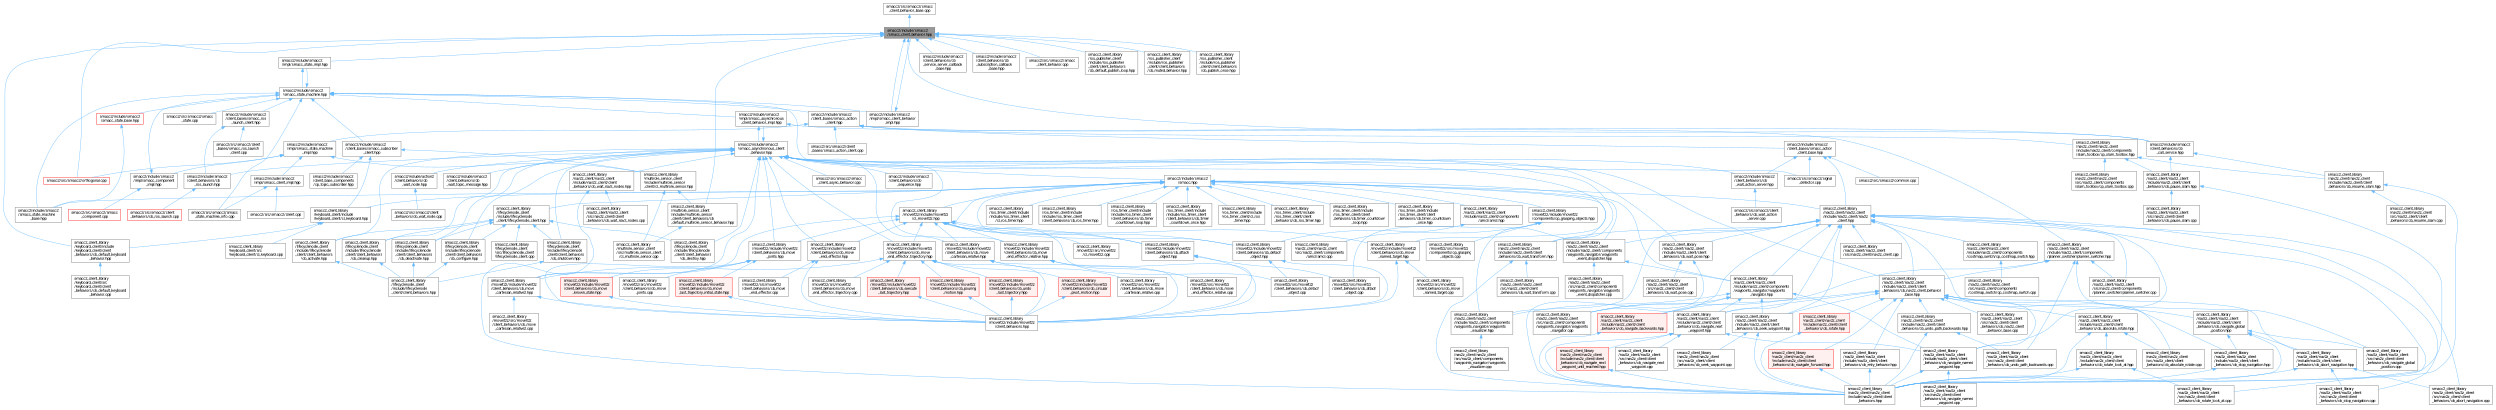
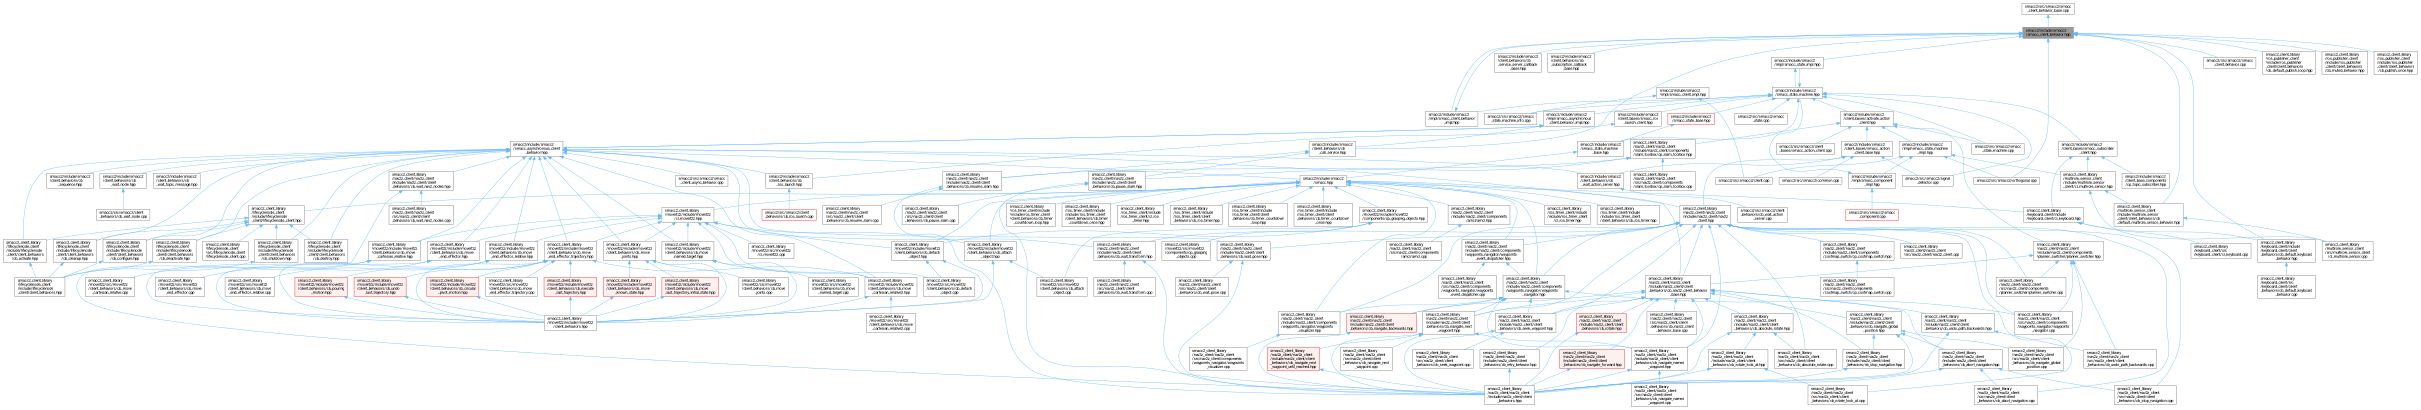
(834, 119) -> (1867, 119)
(238, 149) -> none
none -> (1998, 149)
(289, 170) -> (1826, 165)
(77, 181) -> (2007, 181)
(414, 181) -> (123, 181)
(468, 194) -> (1488, 162)
